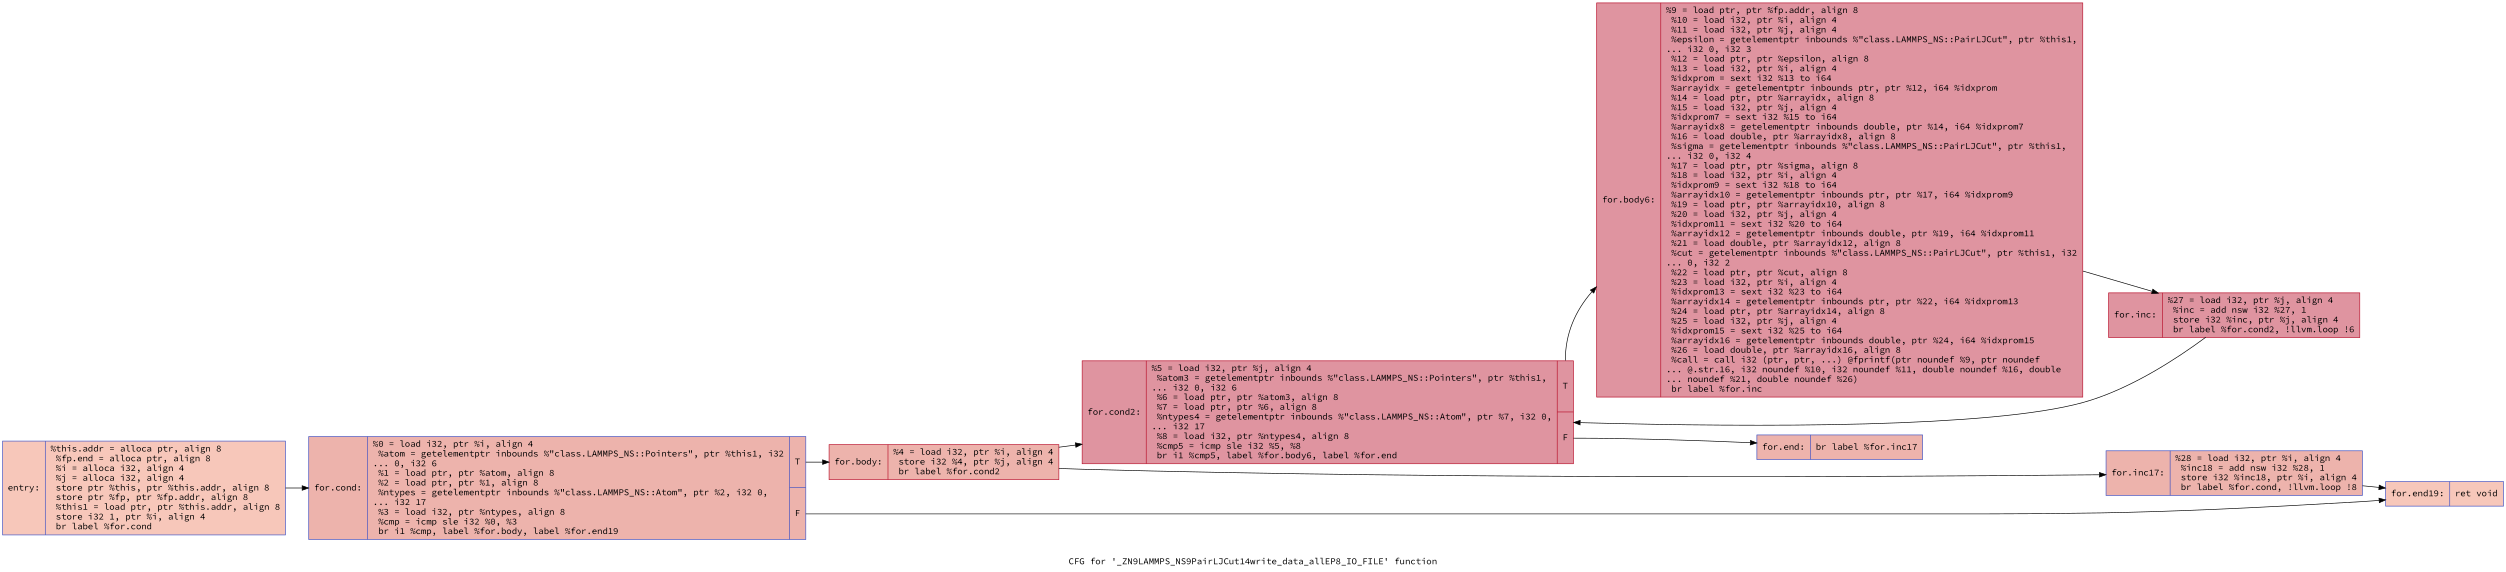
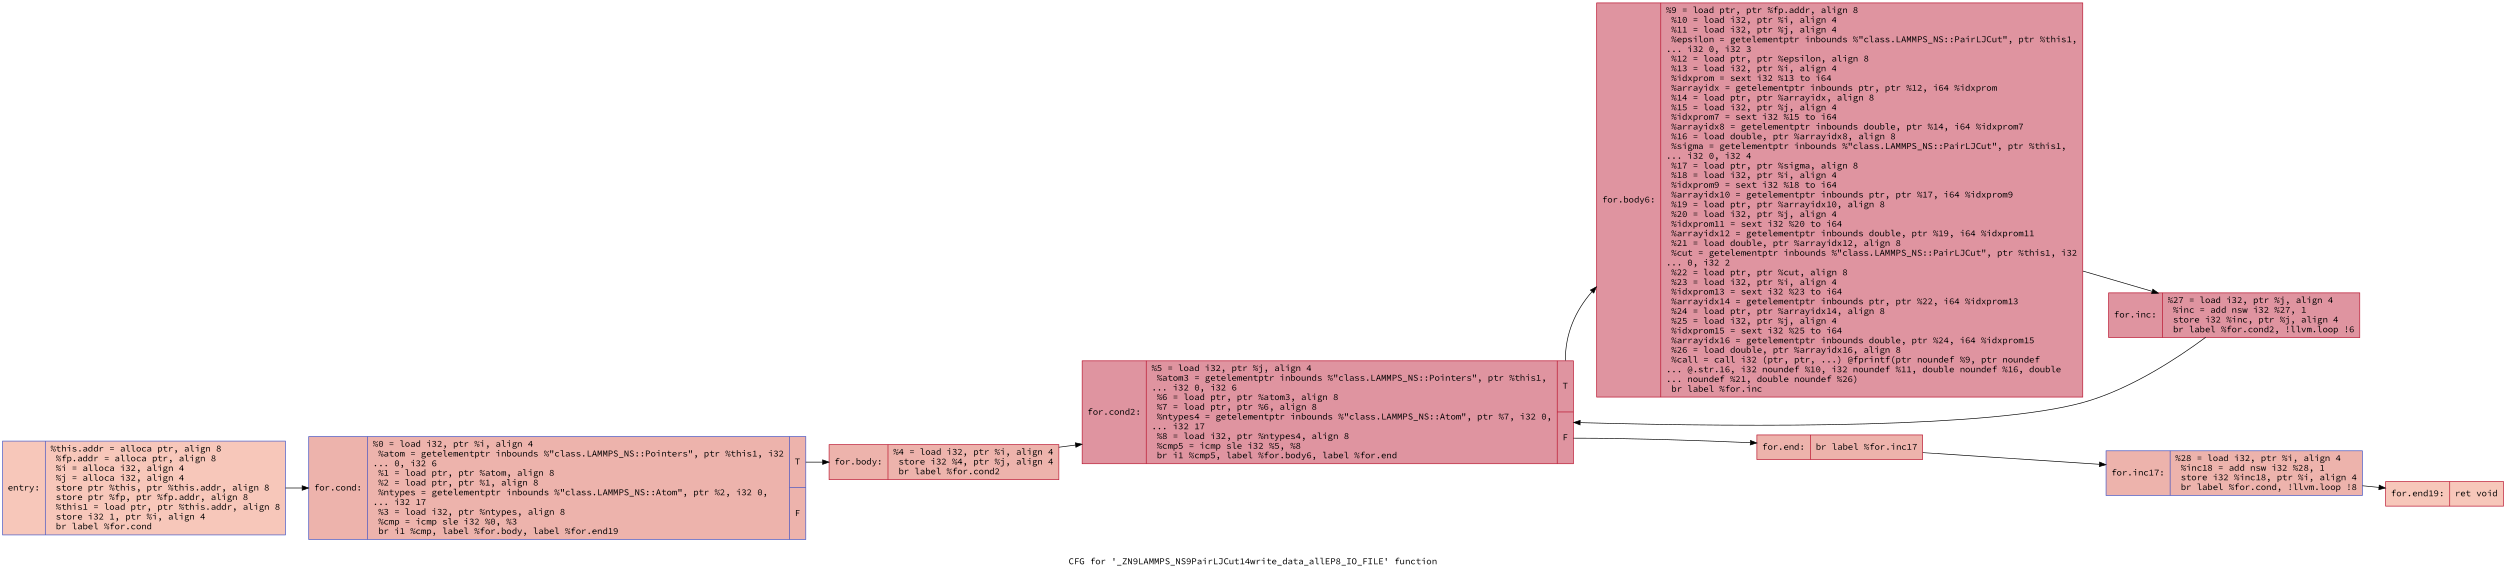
(1840, 447) -> (1840, 447)
(131, 459) -> (133, 459)
(1579, 476) -> (2011, 458)
(2445, 494) -> (2445, 494)
(1593, 514) -> none
